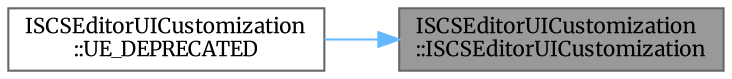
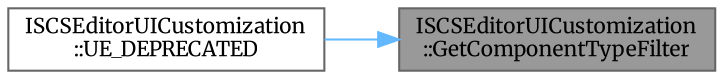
(561, 40) -> (557, 40)
